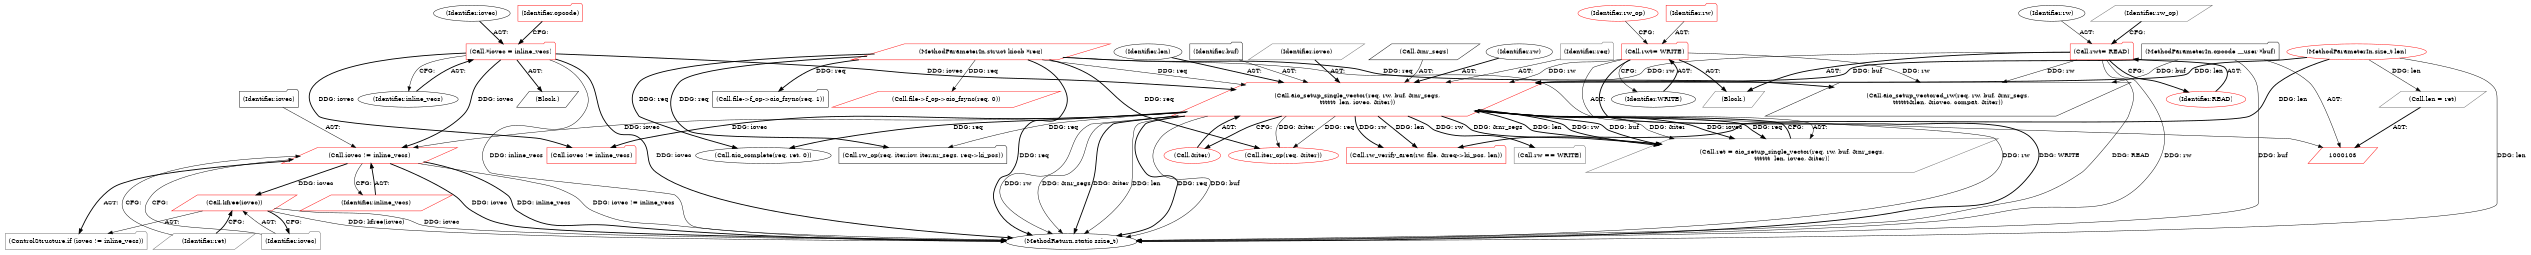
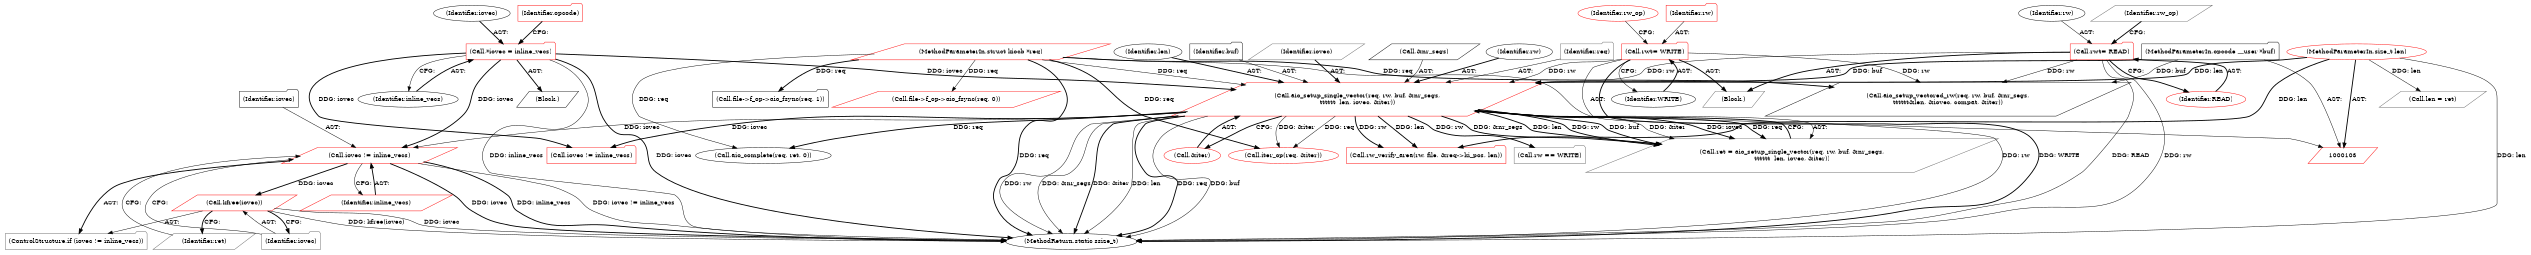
(688, 67) -> (688, 67)
(2390, 126) -> (2350, 101)
(923, 156) -> none
(224, 225) -> (205, 218)
(1809, 232) -> none
